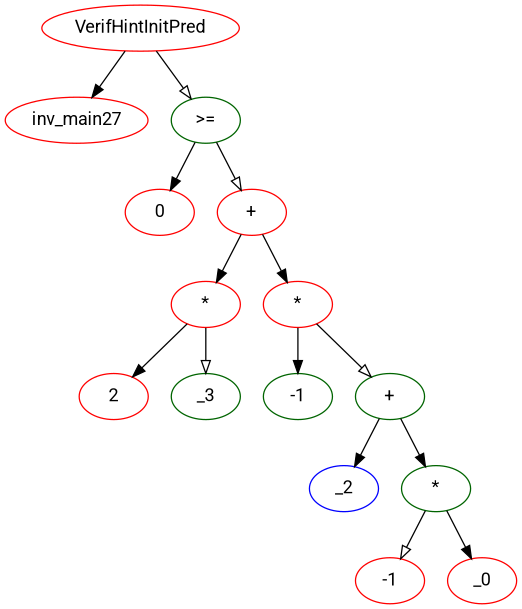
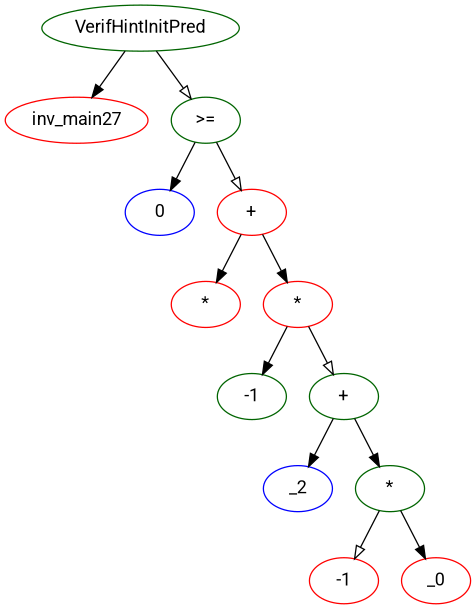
(141, 28) -> (141, 28)
(160, 212) -> (160, 212)
(114, 397) -> none
(206, 397) -> none
